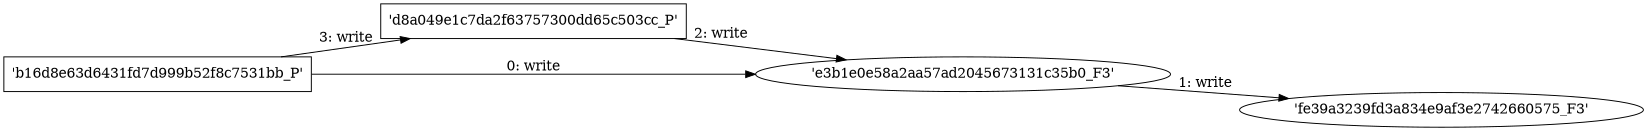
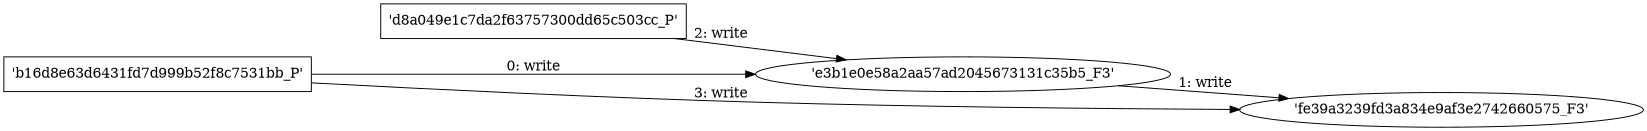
(341, 48) -> (771, 103)
(963, 74) -> (963, 74)
